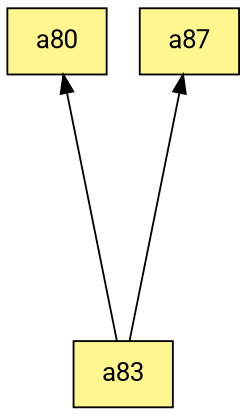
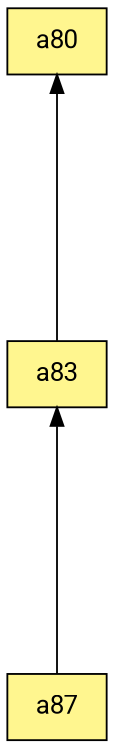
(154, 217) -> (57, 550)
